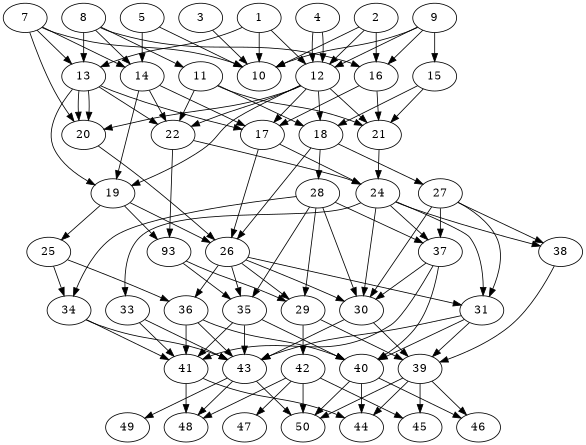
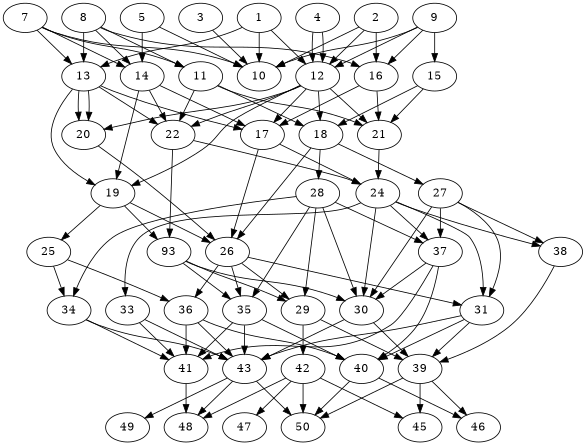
(47, 75) -> (109, 46)
(292, 278) -> (253, 280)
(362, 427) -> none
